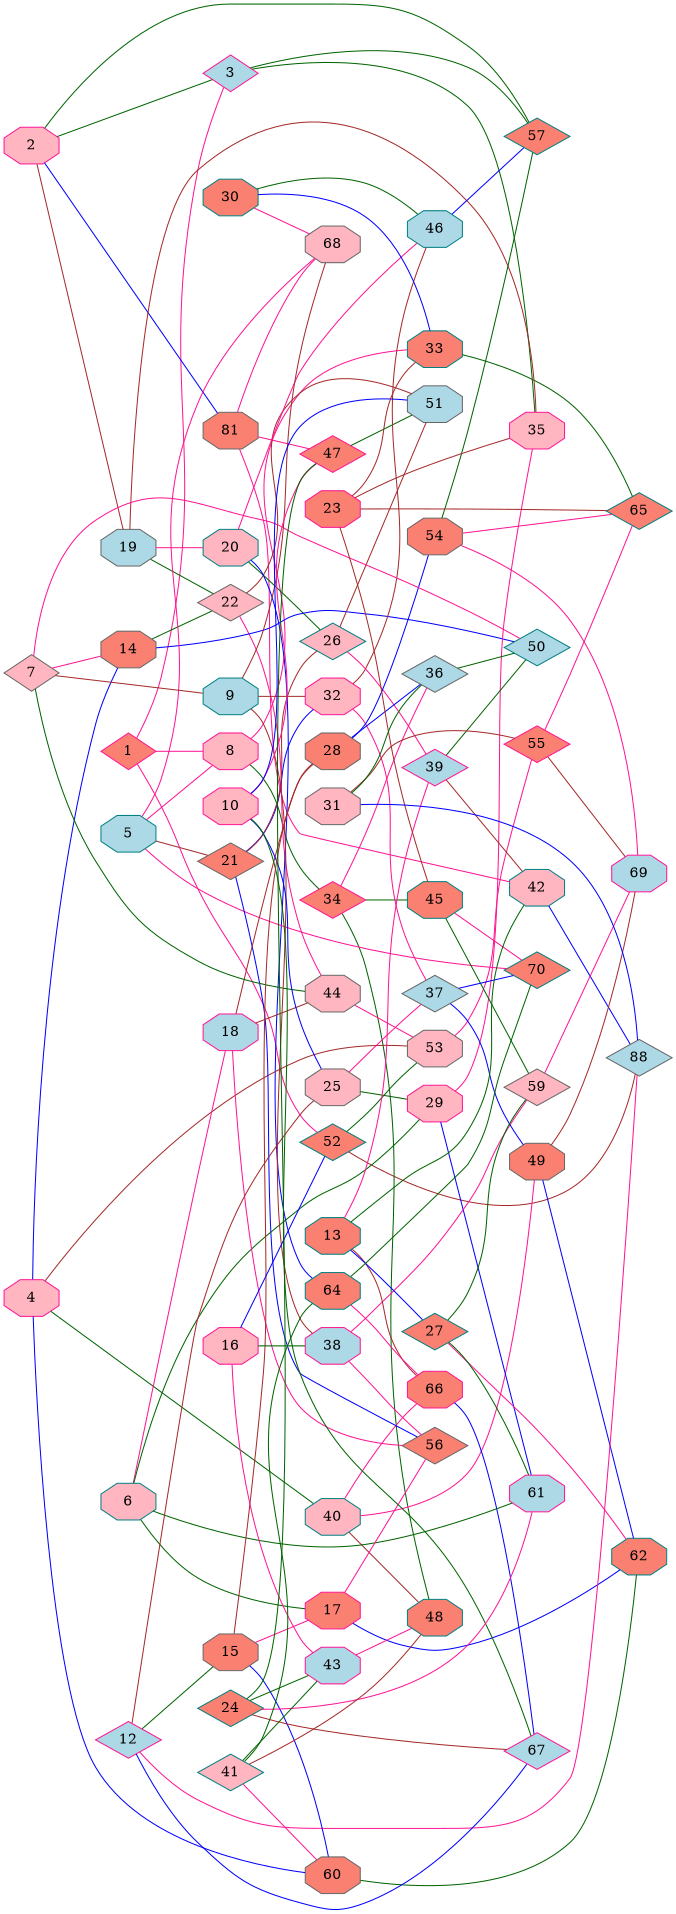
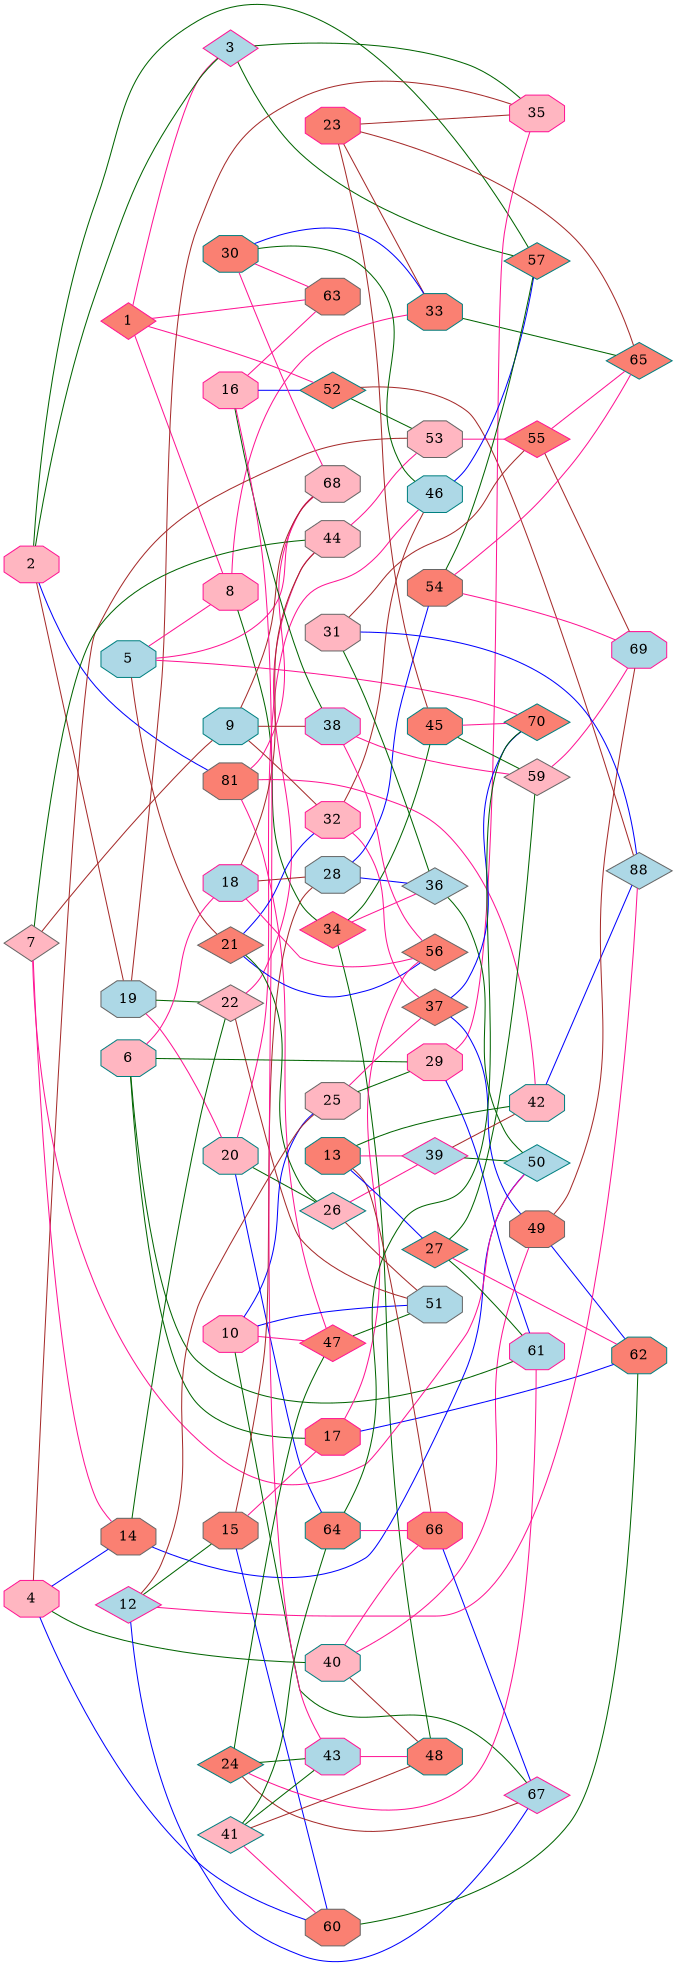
none -> (333, 297)
(282, 751) -> (281, 1079)
(333, 751) -> (333, 875)
(435, 994) -> (435, 1007)
